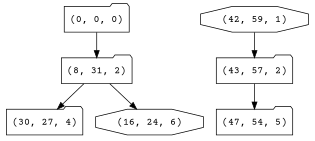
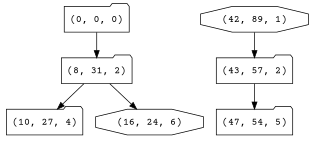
(255, 19) -> (255, 19)
(45, 122) -> (45, 122)
